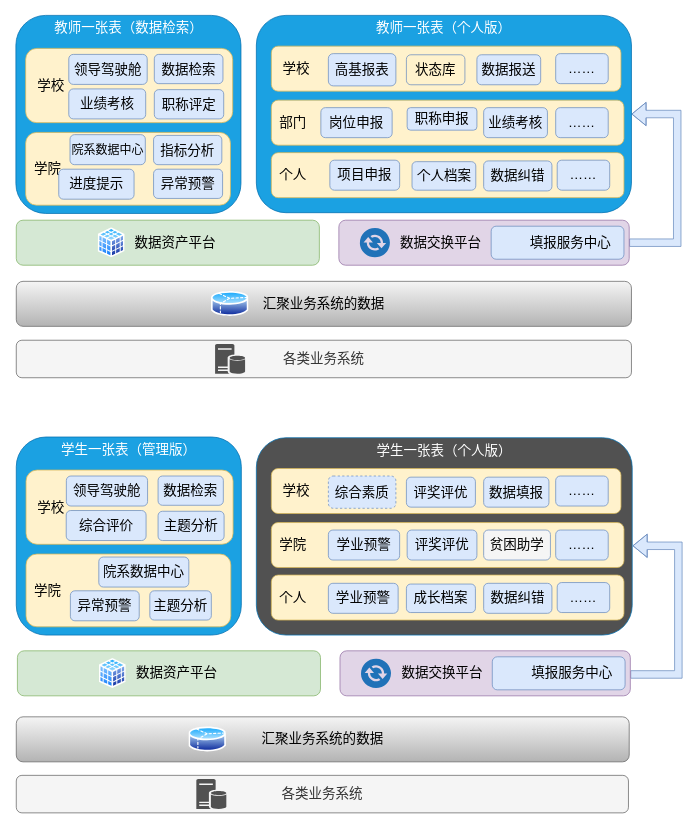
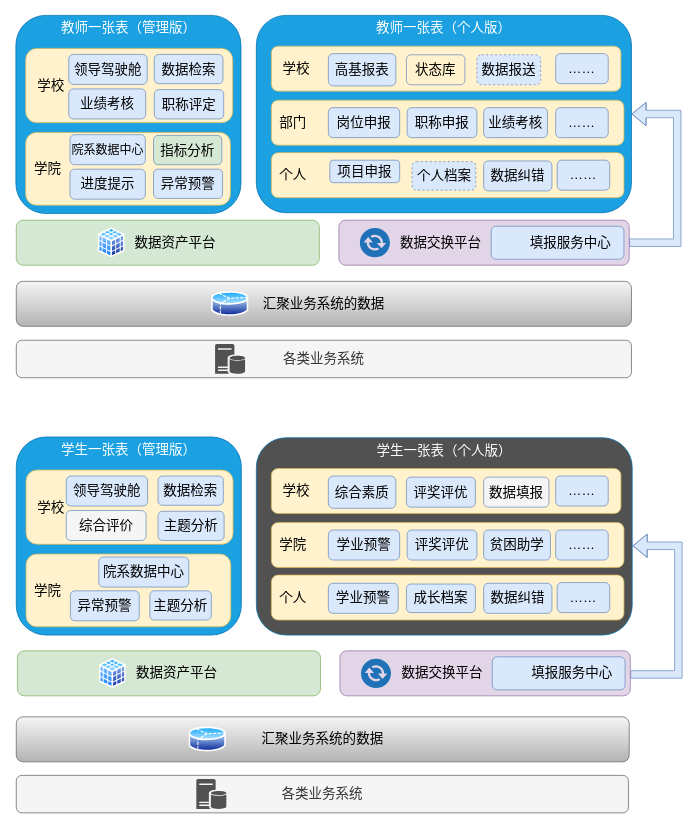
(129, 29) -> (129, 29)
(509, 70) -> (509, 70)
(442, 119) -> (442, 123)
(356, 123) -> (364, 123)
(188, 150) -> (188, 150)
(365, 175) -> (365, 171)
(444, 176) -> (444, 176)
(96, 184) -> (107, 184)
(362, 492) -> (362, 492)
(516, 492) -> (516, 492)
(106, 525) -> (106, 525)
(517, 545) -> (517, 545)
